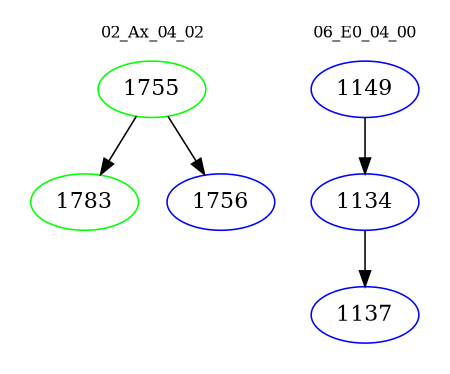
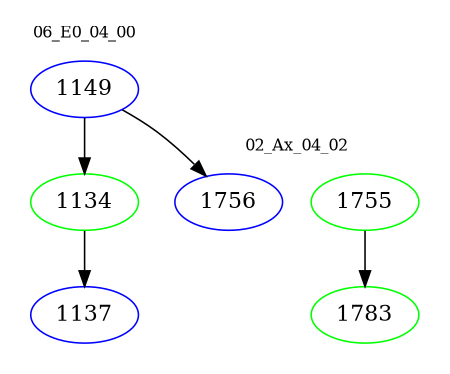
(182, 139) -> (173, 144)
(365, 202) -> (85, 202)
